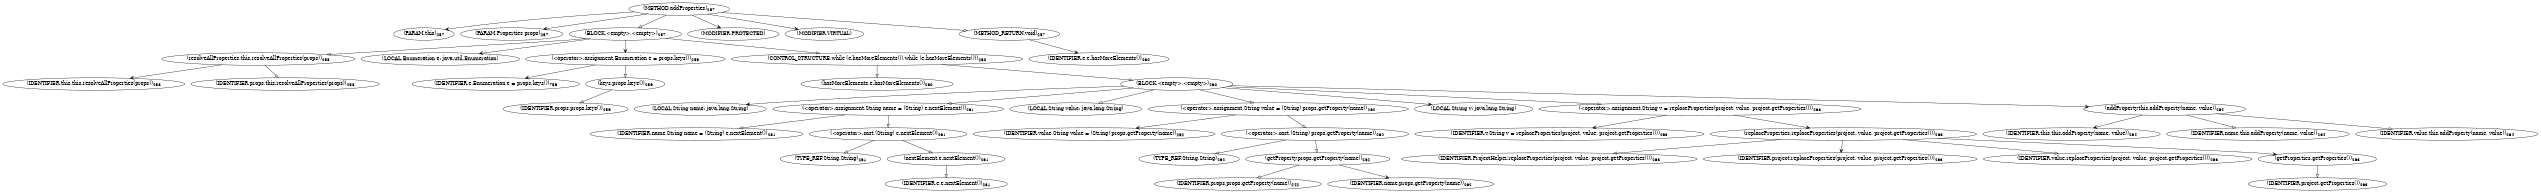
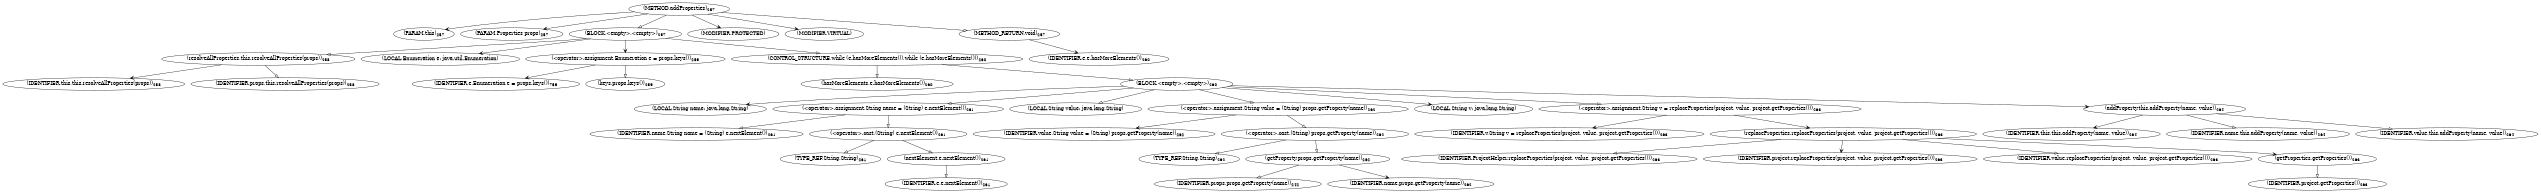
(566, 109) -> none
